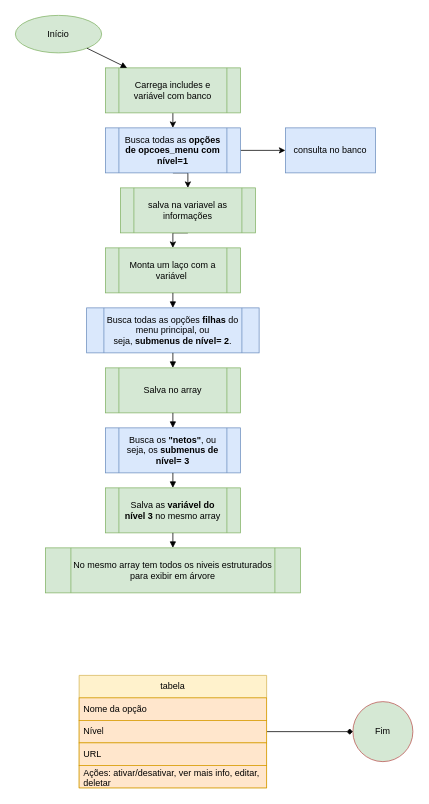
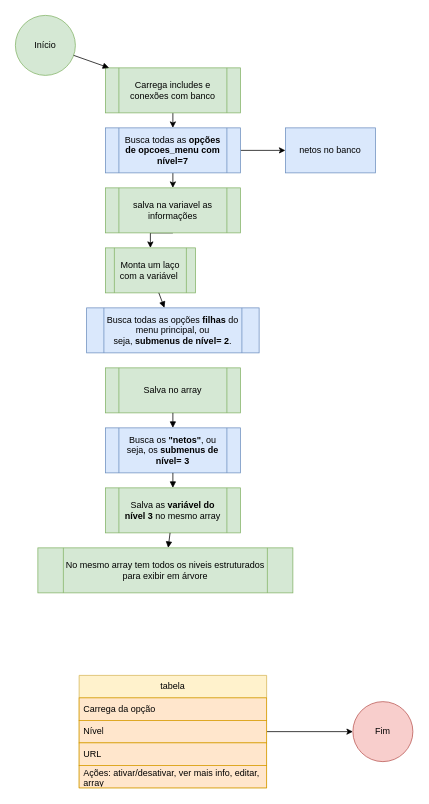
(59, 34) -> (45, 45)
(173, 90) -> (173, 90)
(173, 150) -> (173, 150)
(330, 150) -> (330, 150)
(188, 210) -> (173, 210)
(173, 270) -> (150, 270)
(173, 361) -> none
(173, 570) -> (165, 570)
(114, 709) -> (122, 709)
(346, 732) -> (346, 732)
(383, 732) -> (383, 732)
(174, 777) -> (174, 777)
